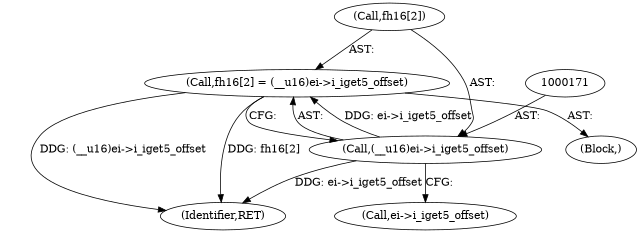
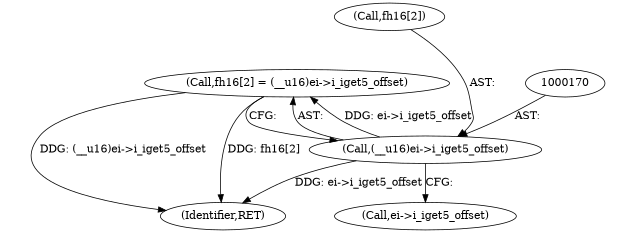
(347, 48) -> none
(565, 83) -> (565, 83)
(601, 150) -> none
